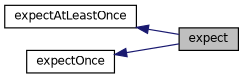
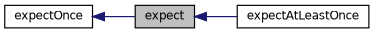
(164, 32) -> (222, 17)
